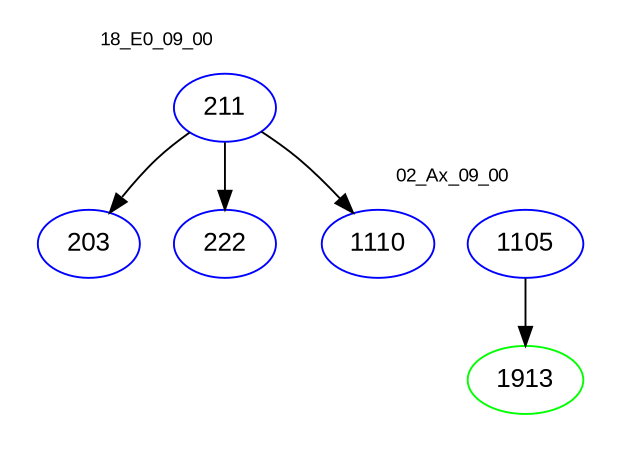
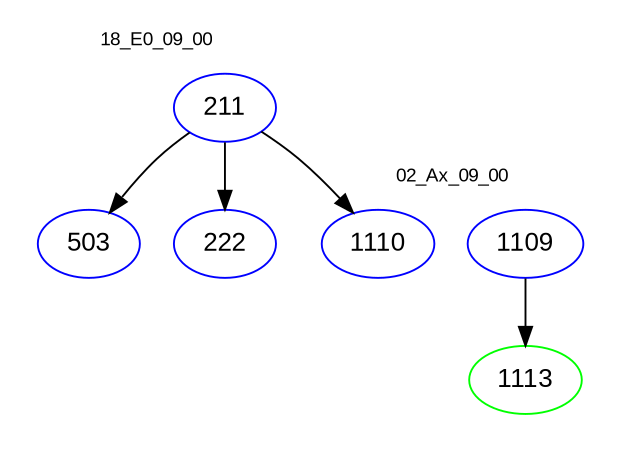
(89, 244) -> (89, 244)
(525, 244) -> (525, 244)
(525, 380) -> (525, 380)
